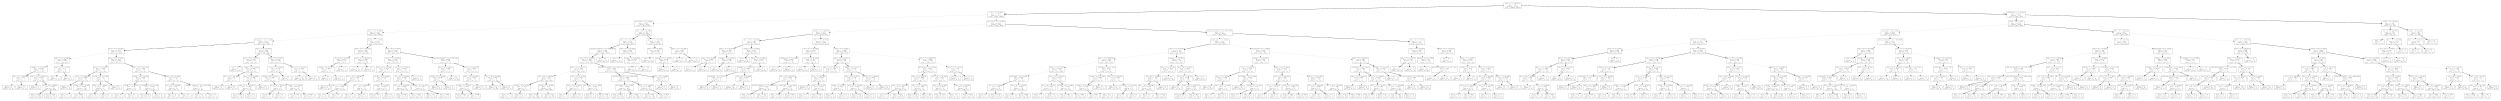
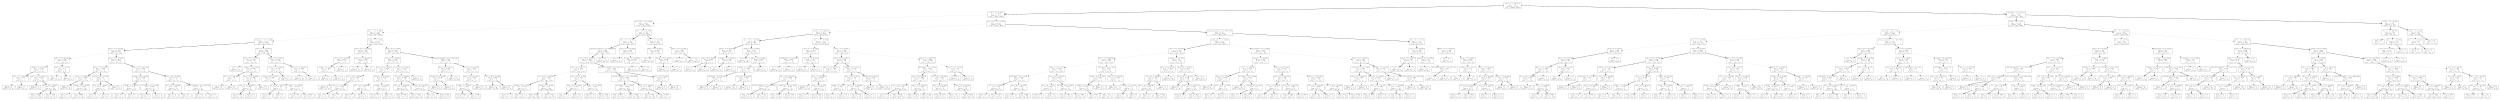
none -> (2293, 87)
